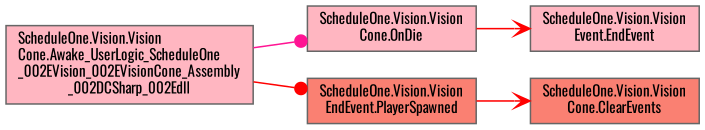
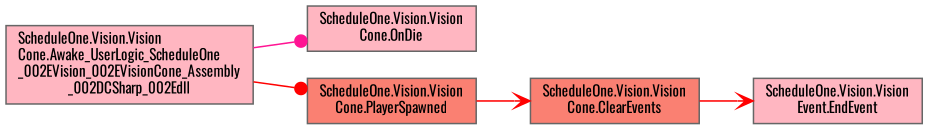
(496, 29) -> (719, 101)
(392, 101) -> (392, 101)
